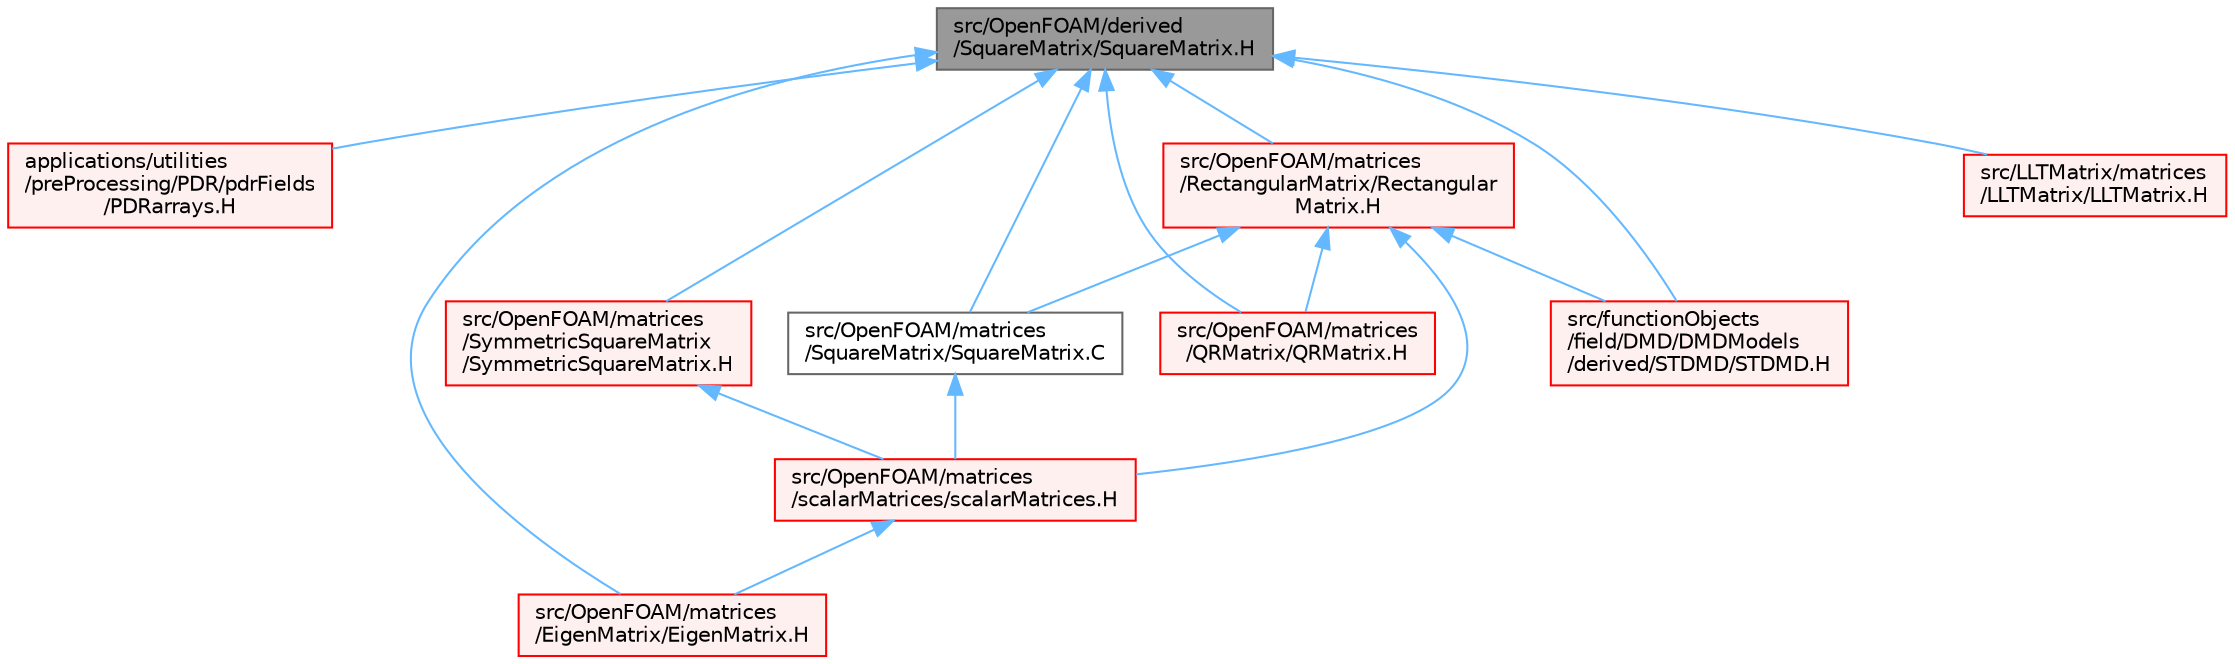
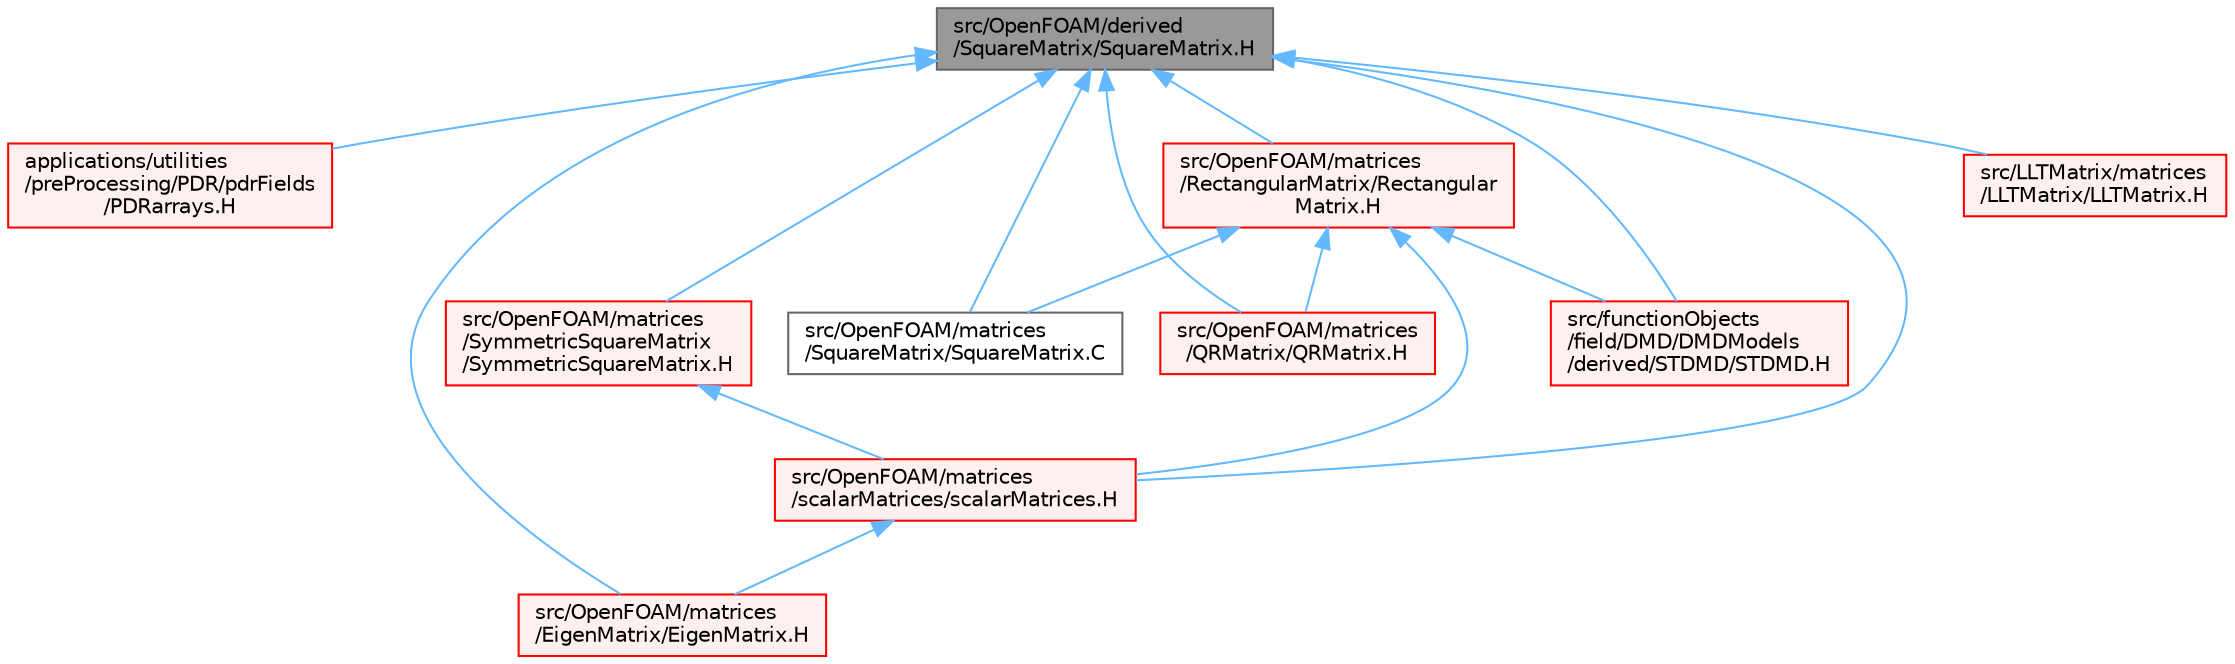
(955, 427) -> (1877, 368)
